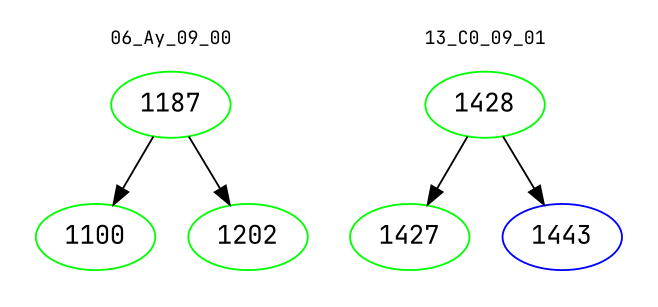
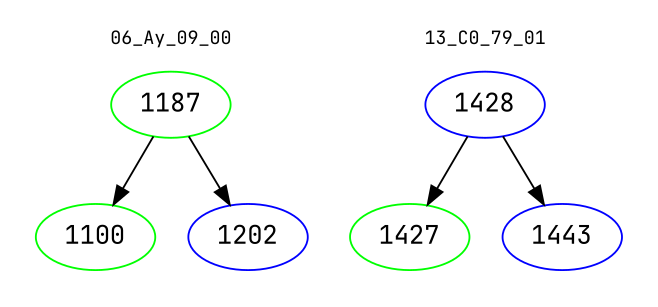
(486, 40) -> (486, 40)
(485, 105) -> (485, 105)
(248, 237) -> (248, 237)
